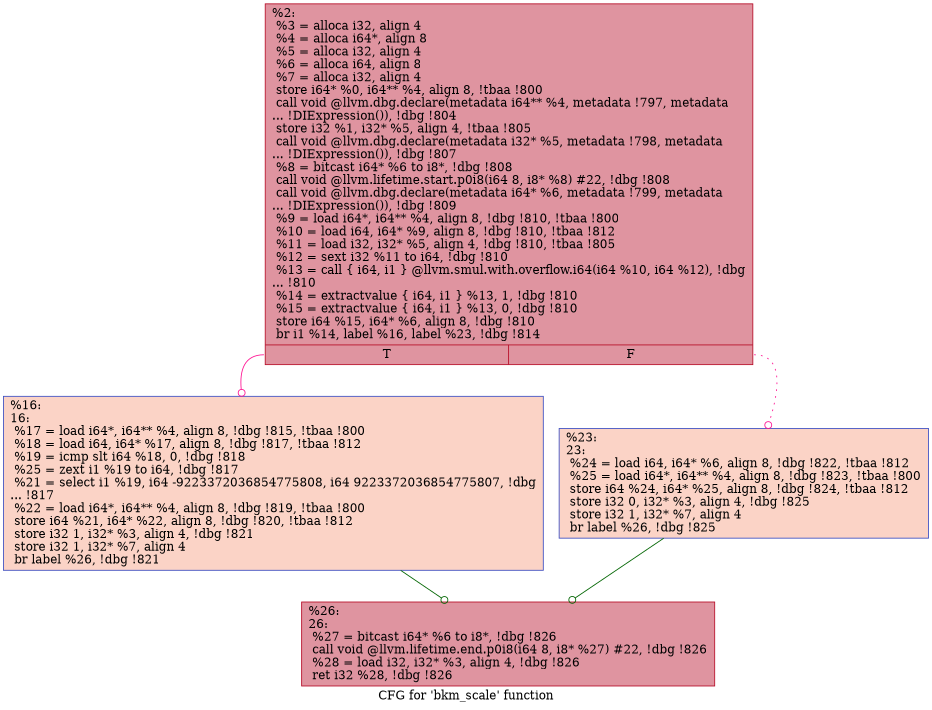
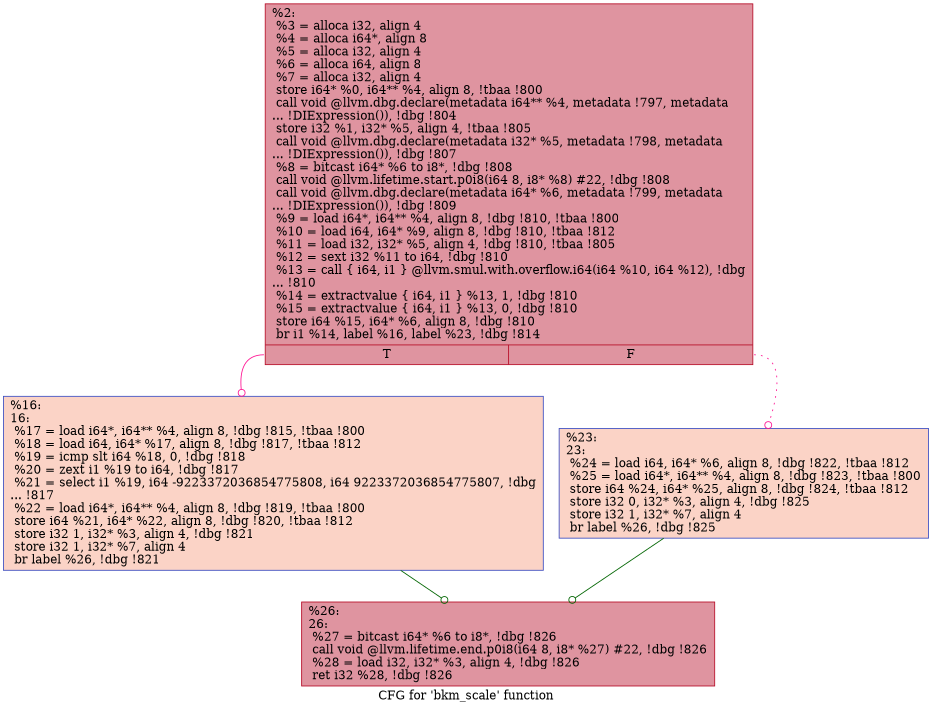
(125, 470) -> (125, 470)
